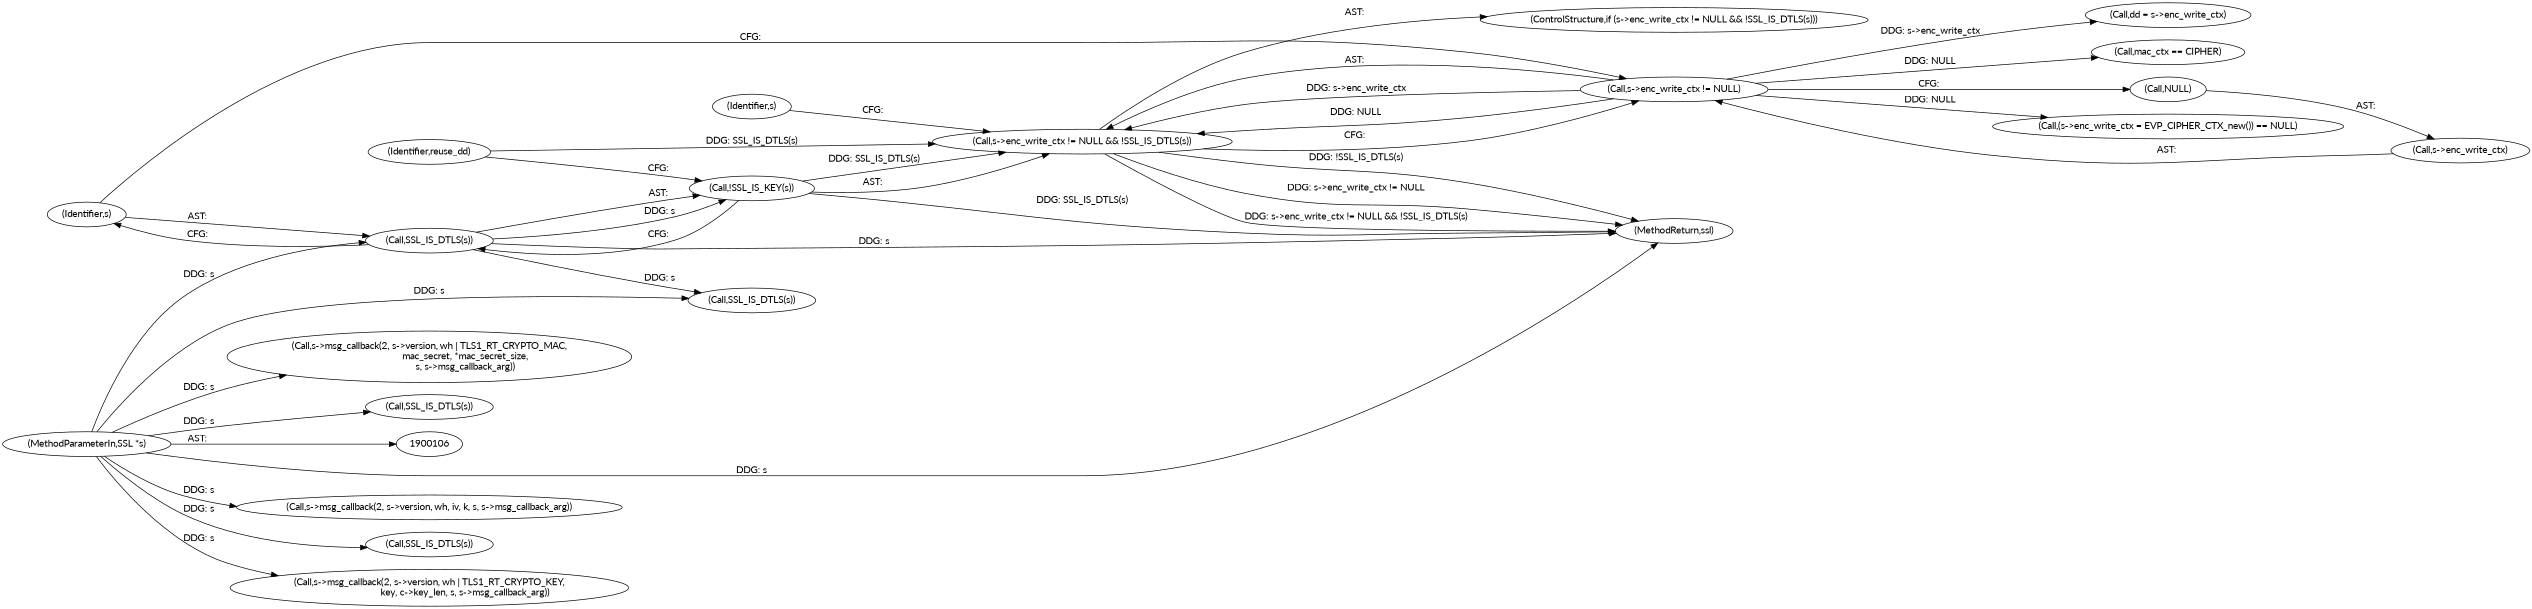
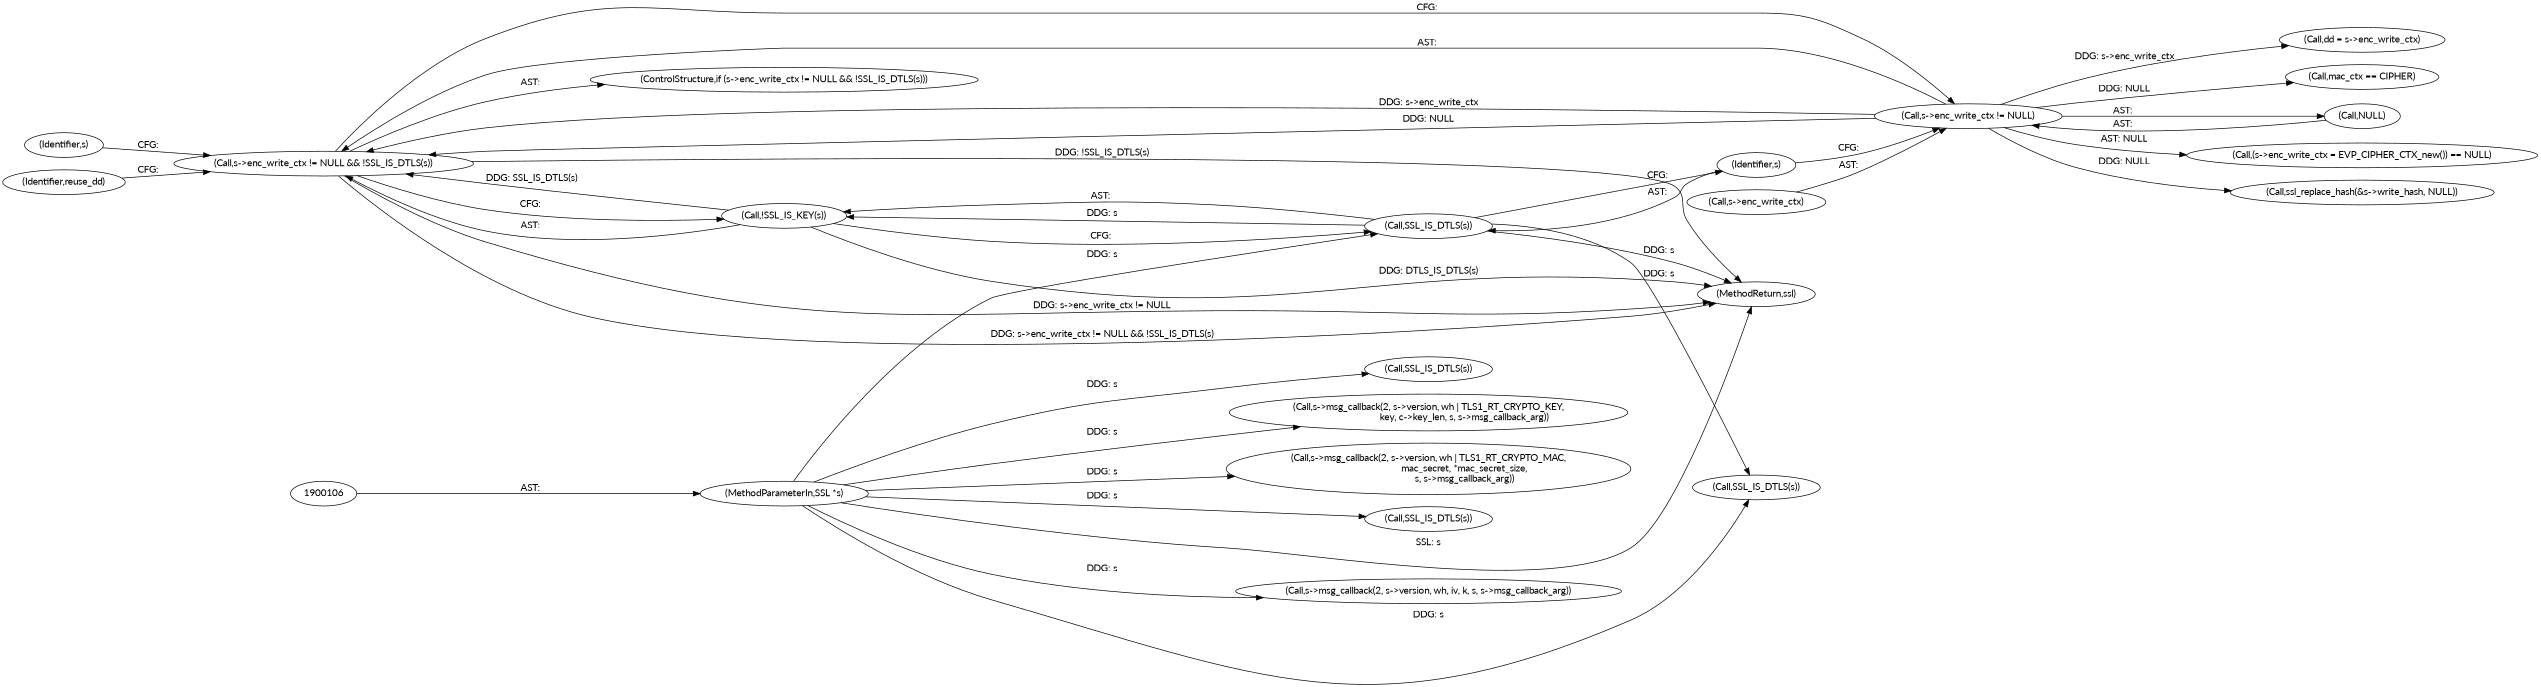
(1930, 84) -> (2124, 111)
(1930, 100) -> (2124, 139)
(2319, 103) -> (2183, 130)
(752, 141) -> (150, 170)
(590, 168) -> (535, 215)
none -> (2362, 192)
(1082, 200) -> (1429, 271)
(280, 444) -> (525, 494)
(752, 471) -> (1429, 543)
